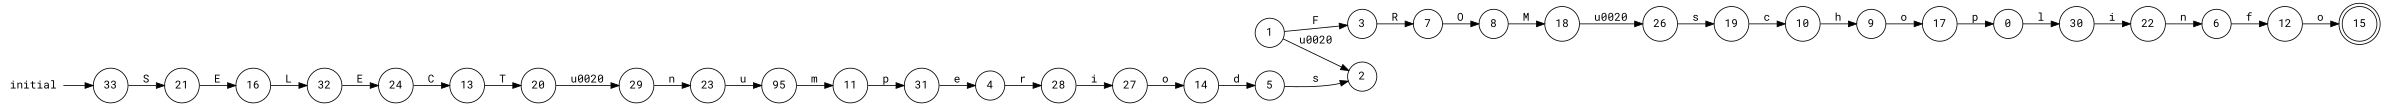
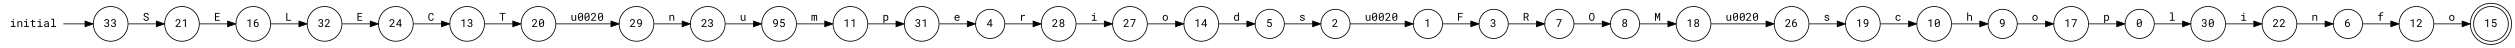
(1312, 53) -> (1377, 24)
